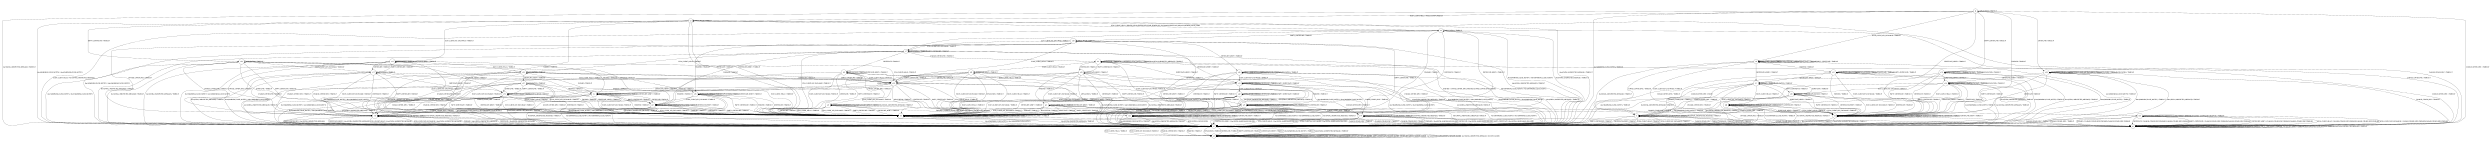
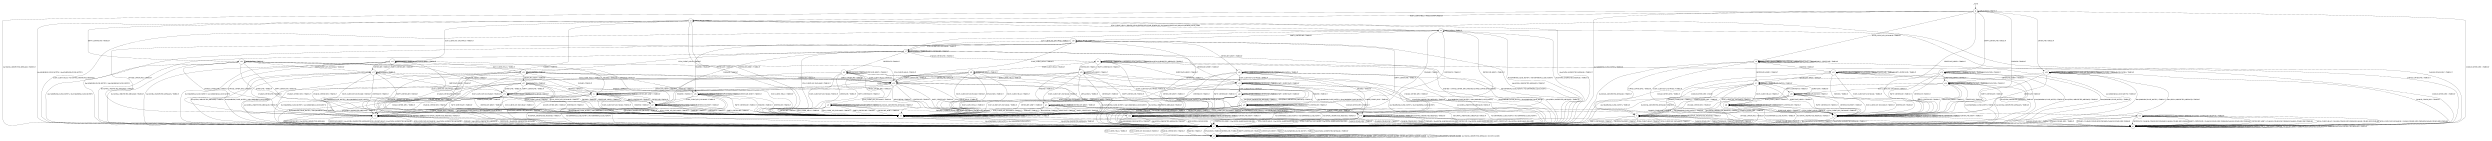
none -> (1975, 4)
(1225, 101) -> (1362, 93)
(1839, 101) -> (1760, 101)
